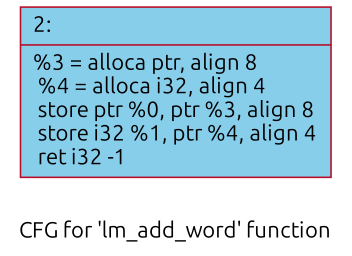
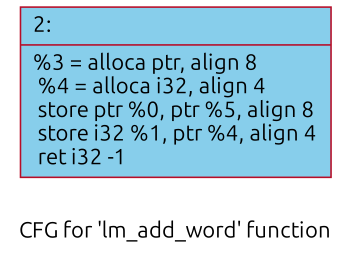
(174, 110) -> (174, 110)
